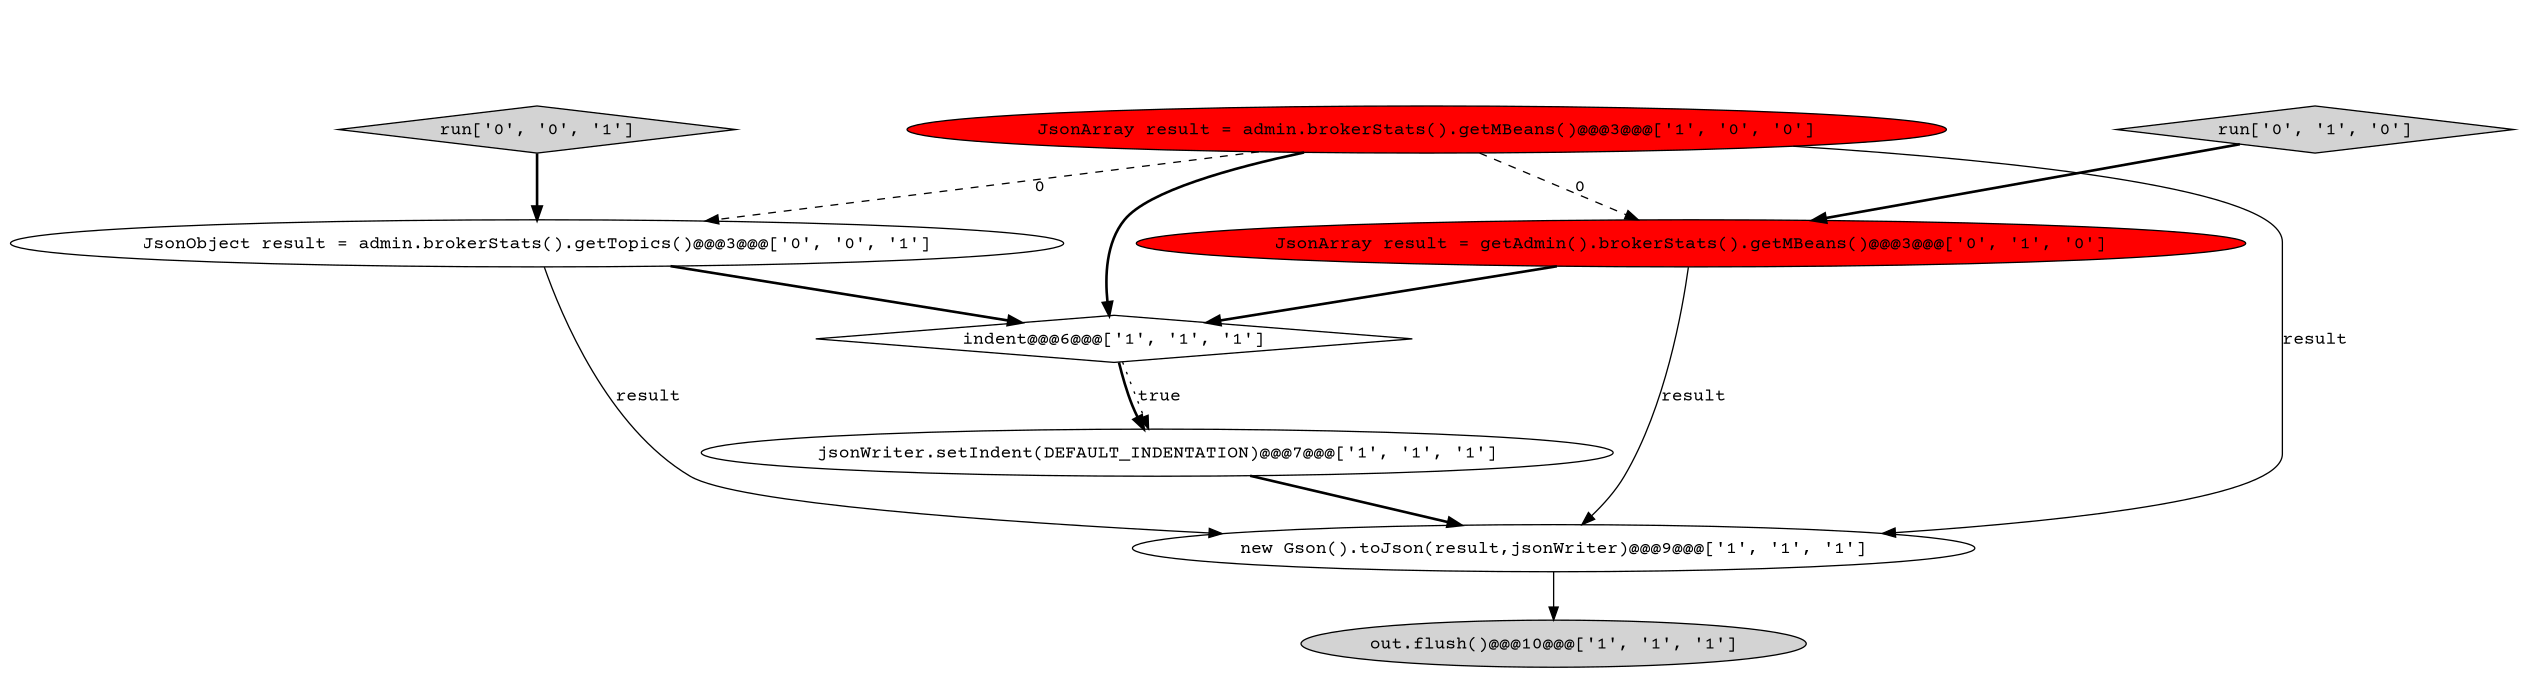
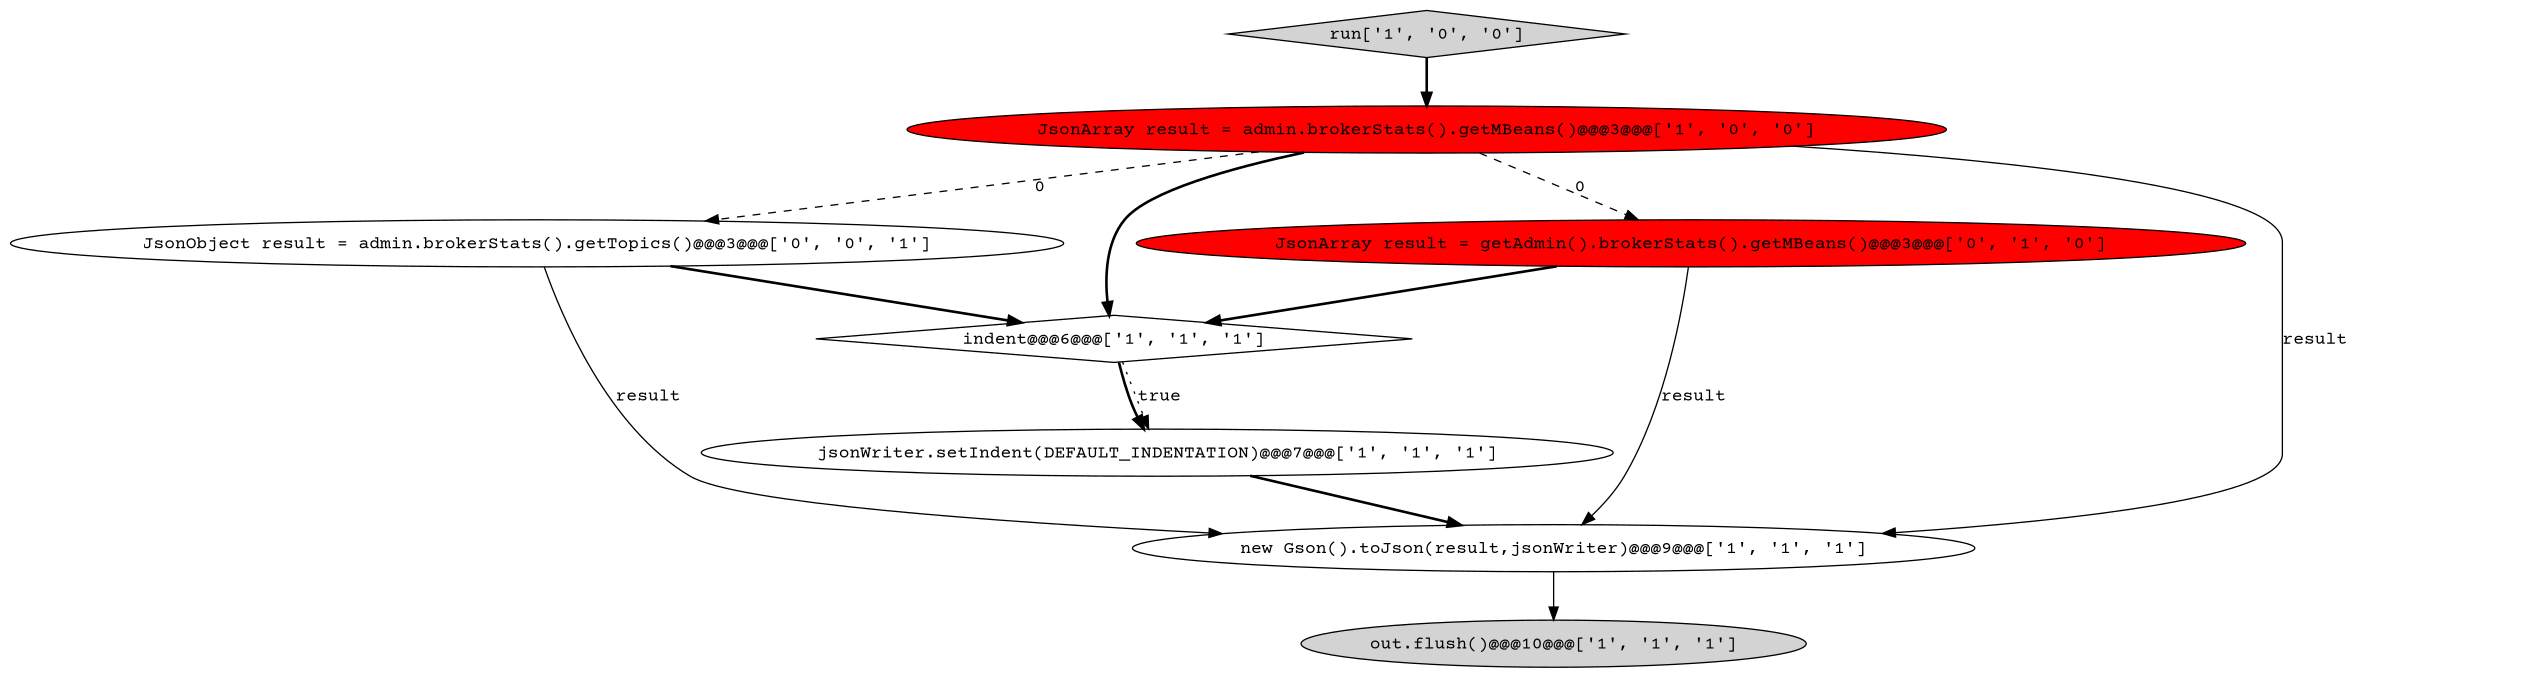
none -> (1427, 34)
(537, 130) -> none
(2315, 130) -> none
